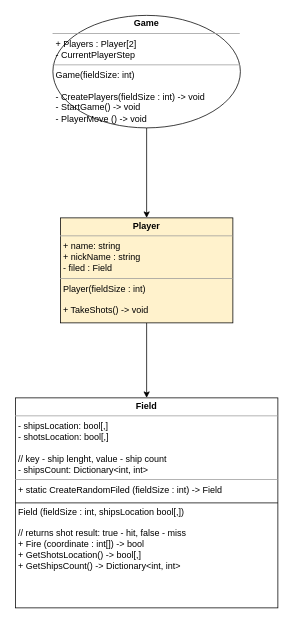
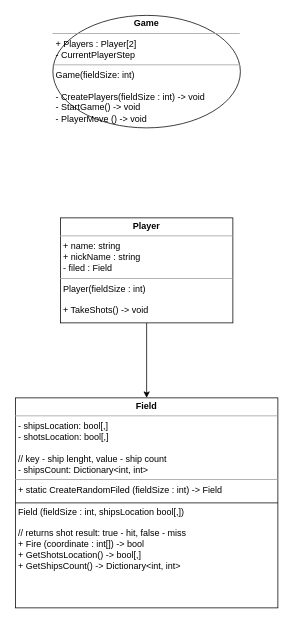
(147, 170) -> none
(147, 270) -> (147, 270)
